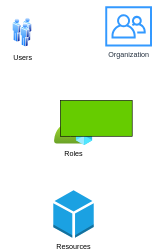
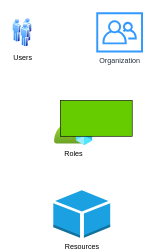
(129, 26) -> (120, 32)
(74, 214) -> (82, 214)
